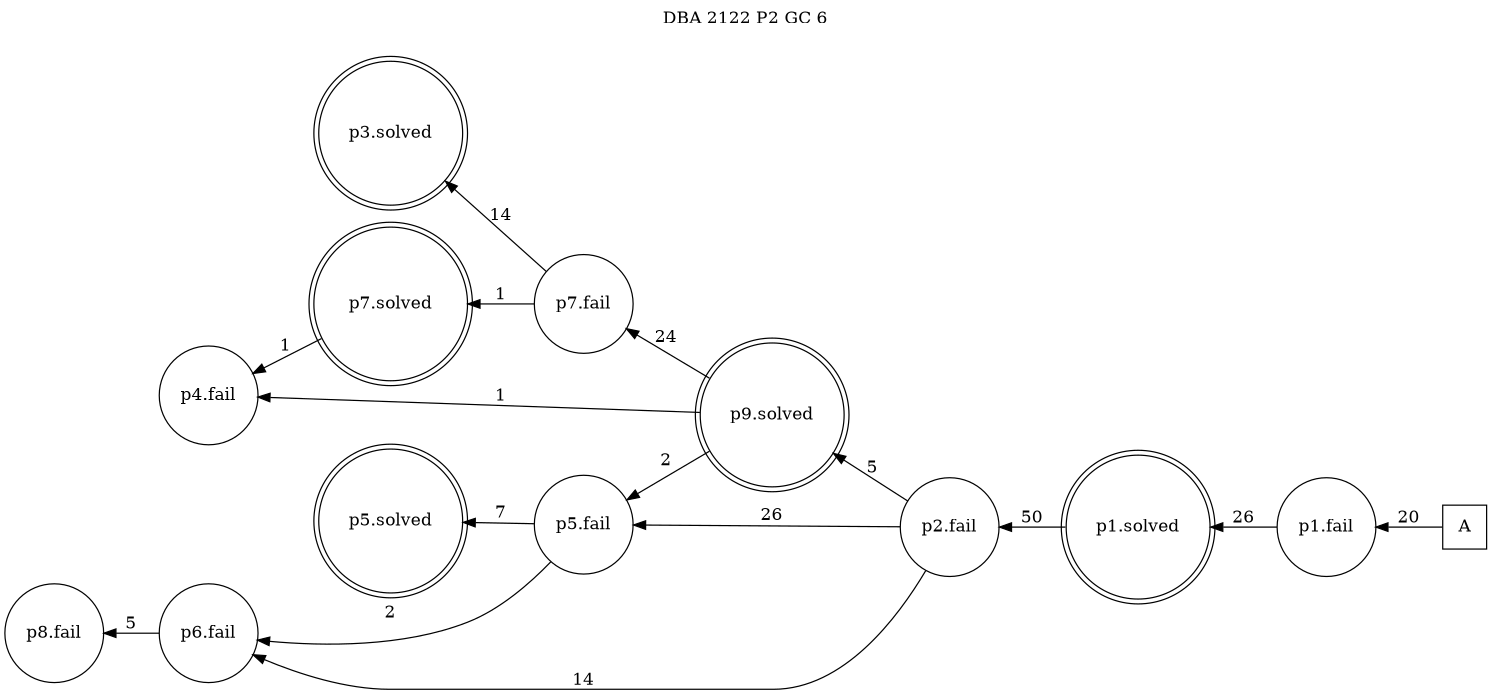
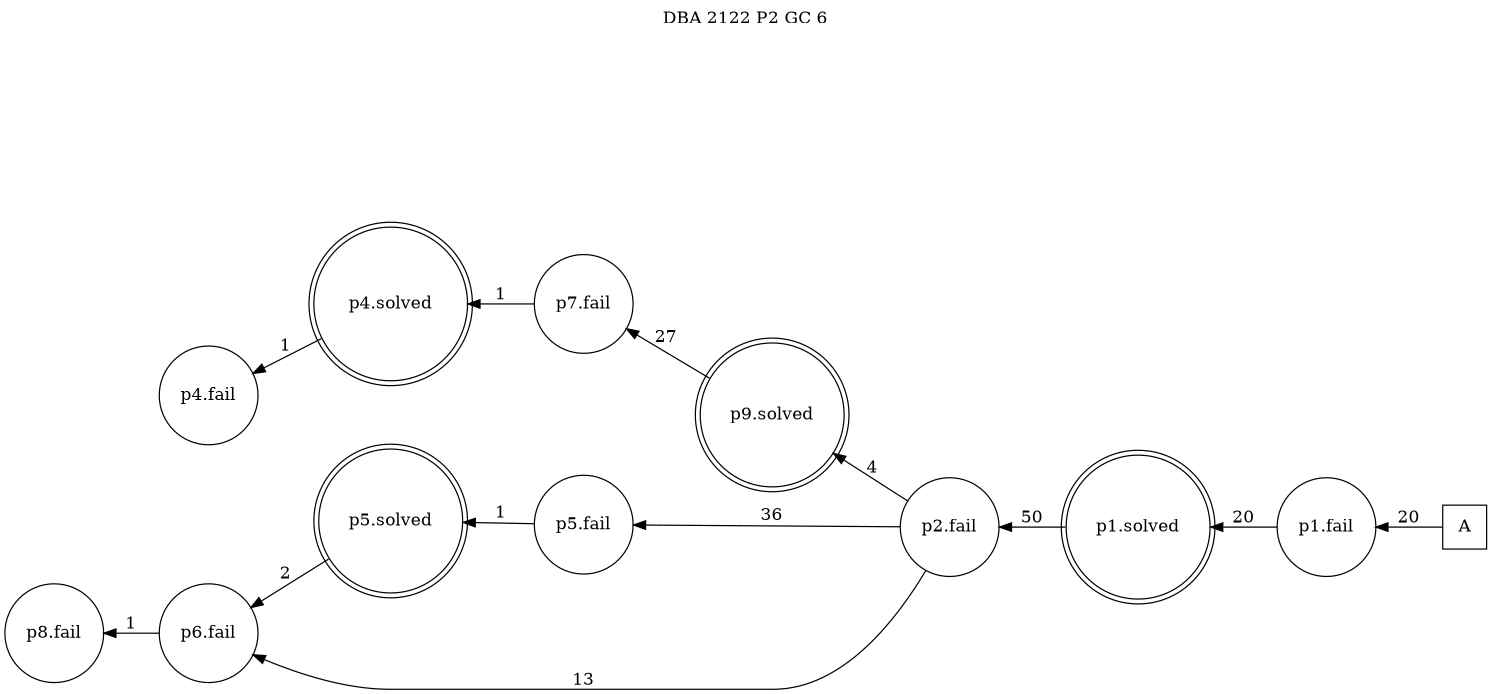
(391, 133) -> none
(391, 304) -> (391, 304)
(666, 337) -> (666, 337)
(485, 405) -> none
(872, 468) -> (872, 468)
(674, 472) -> none
(501, 513) -> (501, 513)
(772, 516) -> (772, 516)
(1244, 518) -> (1244, 518)
(131, 624) -> (131, 624)
(421, 636) -> (295, 580)
(584, 680) -> (584, 680)
